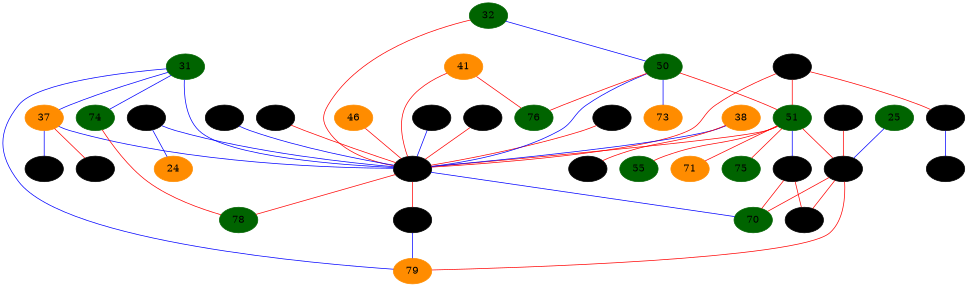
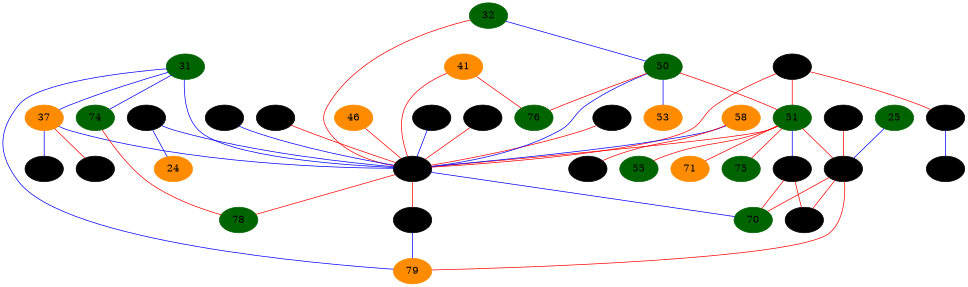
(663, 118) -> (663, 118)
(741, 118) -> (741, 118)
